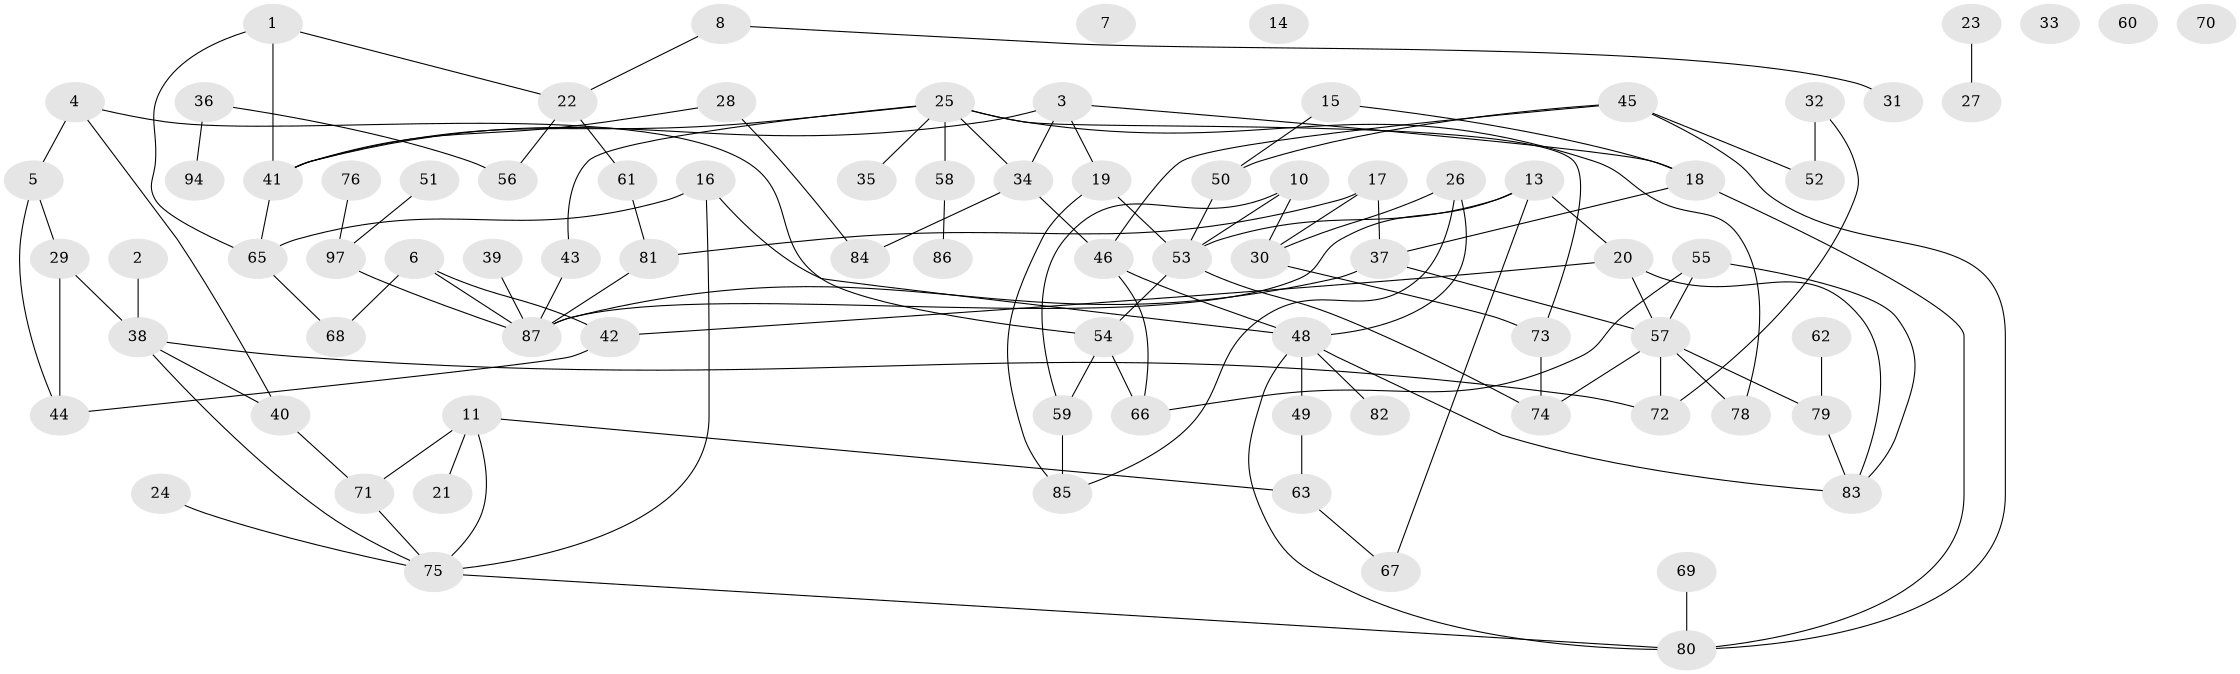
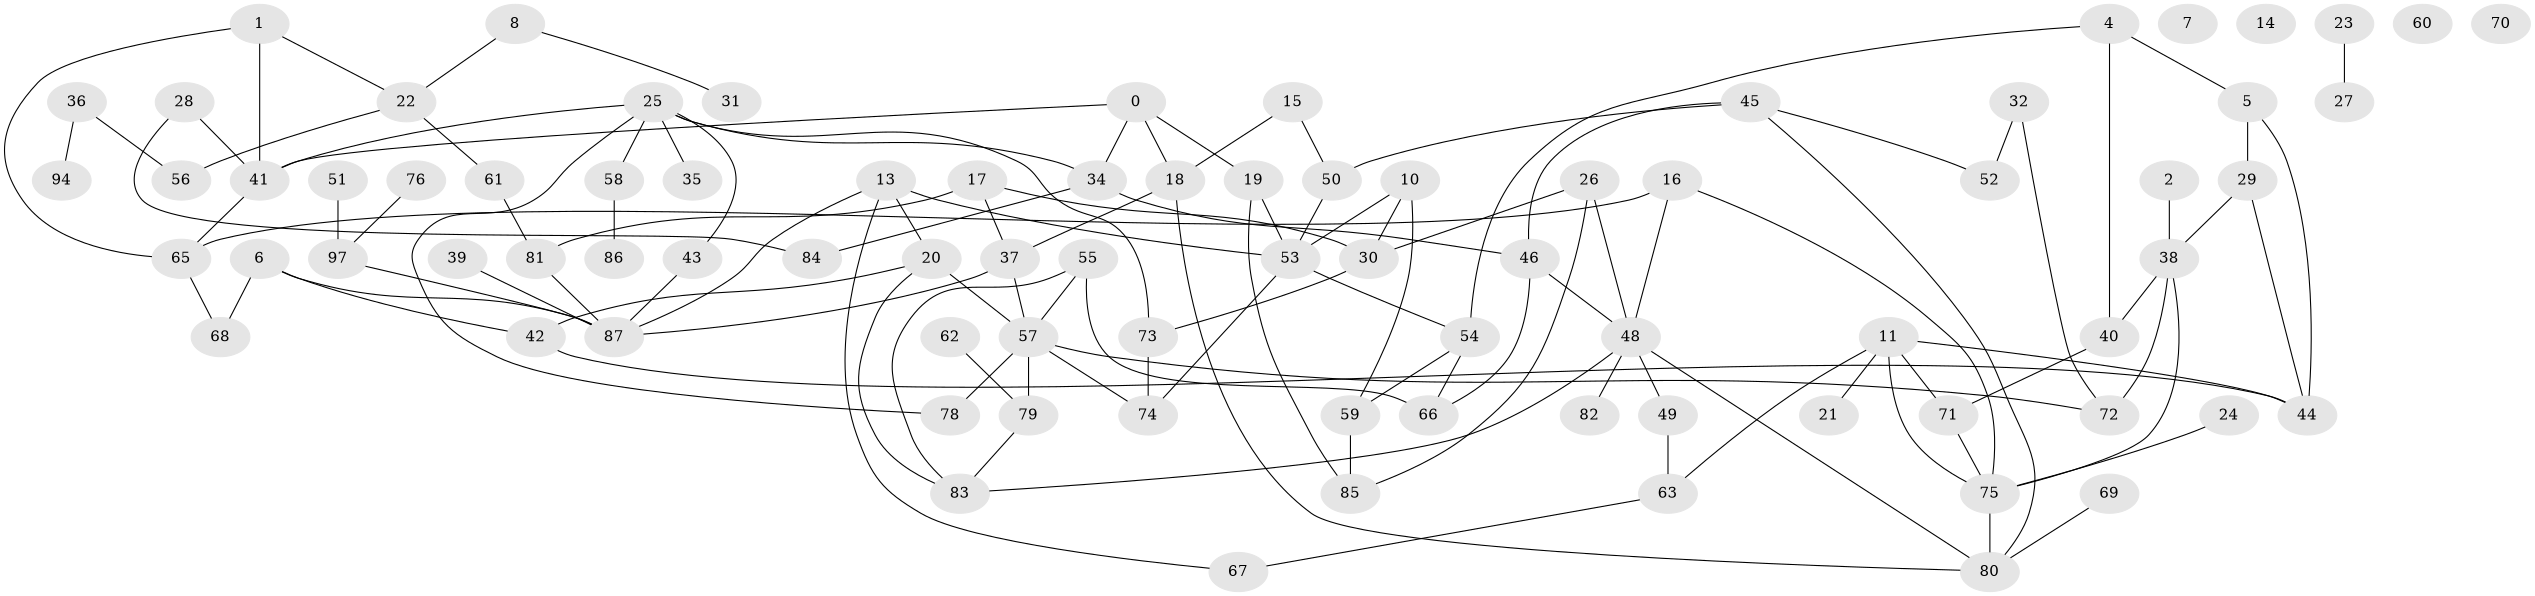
(2050, 24) -> none
(1062, 102) -> (1136, 102)
none -> (2103, 365)
